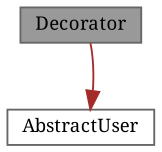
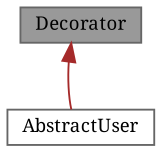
(93, 67) -> (69, 86)
